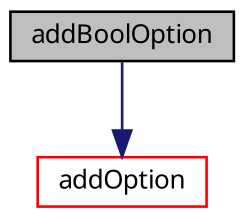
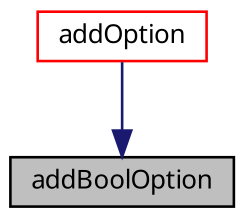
(122, 96) -> (122, 96)
